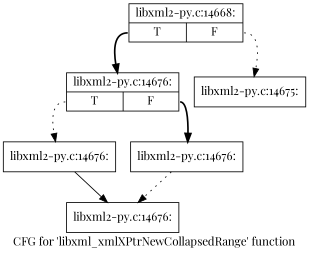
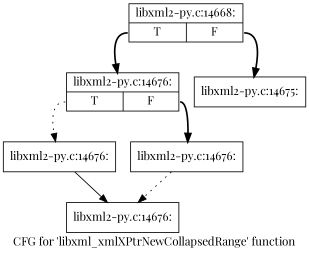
(257, 47) -> (257, 47)
